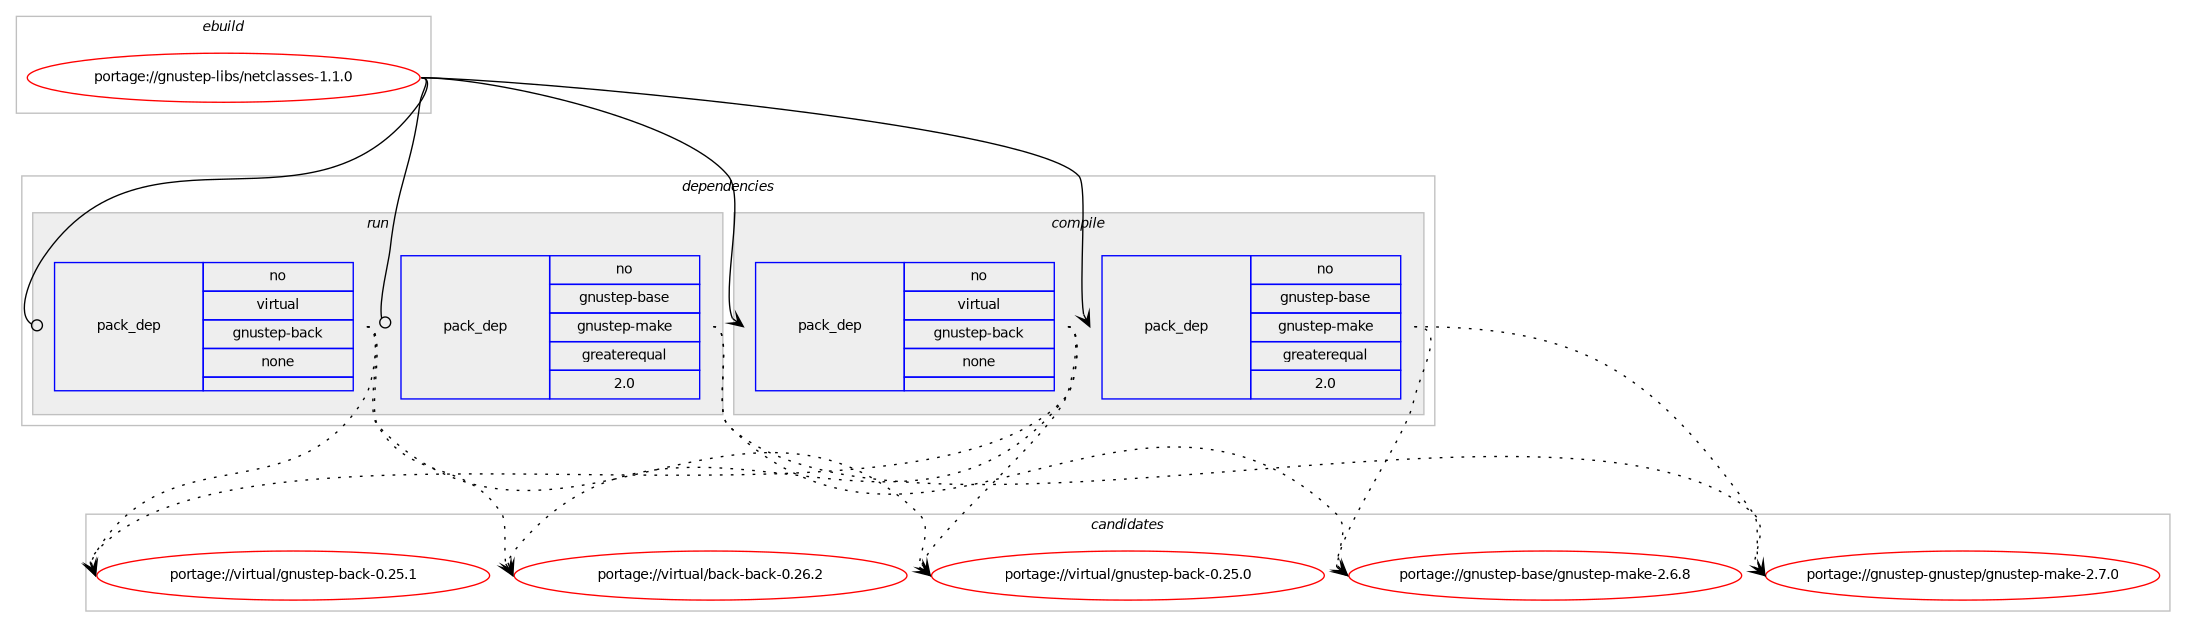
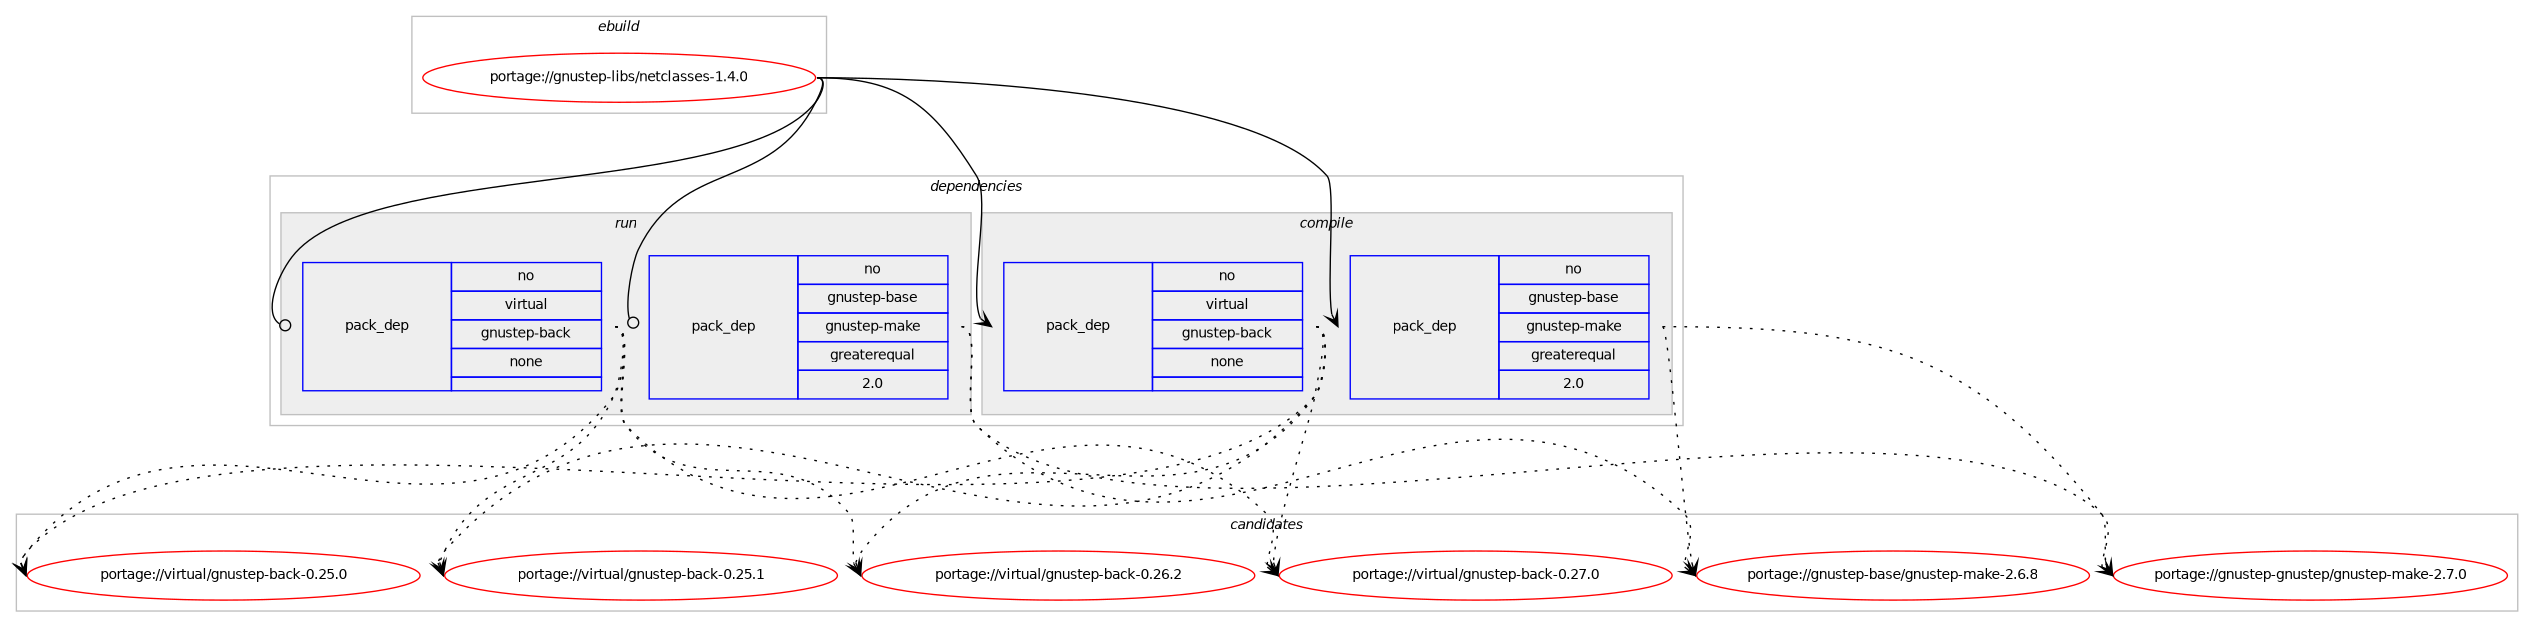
(224, 78) -> (619, 78)
(711, 576) -> (1058, 576)
none -> (1476, 576)
